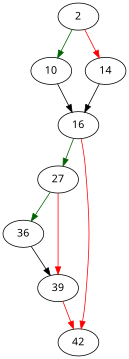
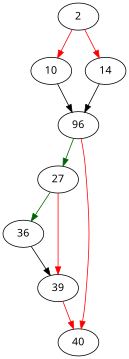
(67, 40) -> (67, 40)
(78, 125) -> (78, 125)
(78, 342) -> (78, 342)
